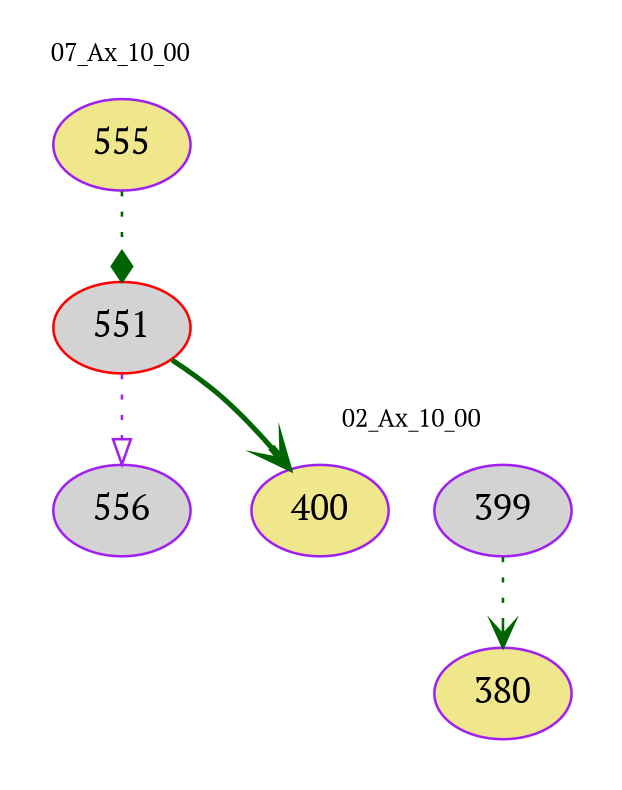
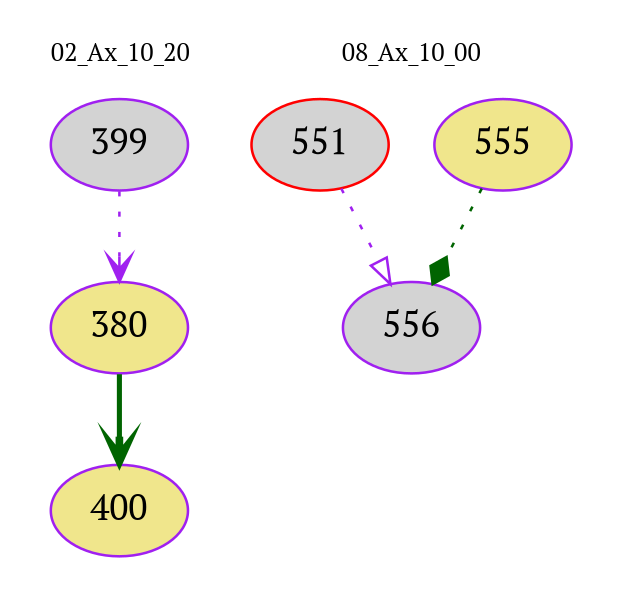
(121, 55) -> (412, 55)
(122, 221) -> (464, 223)
(412, 420) -> (121, 55)
(247, 421) -> (119, 407)
(503, 590) -> (119, 224)
